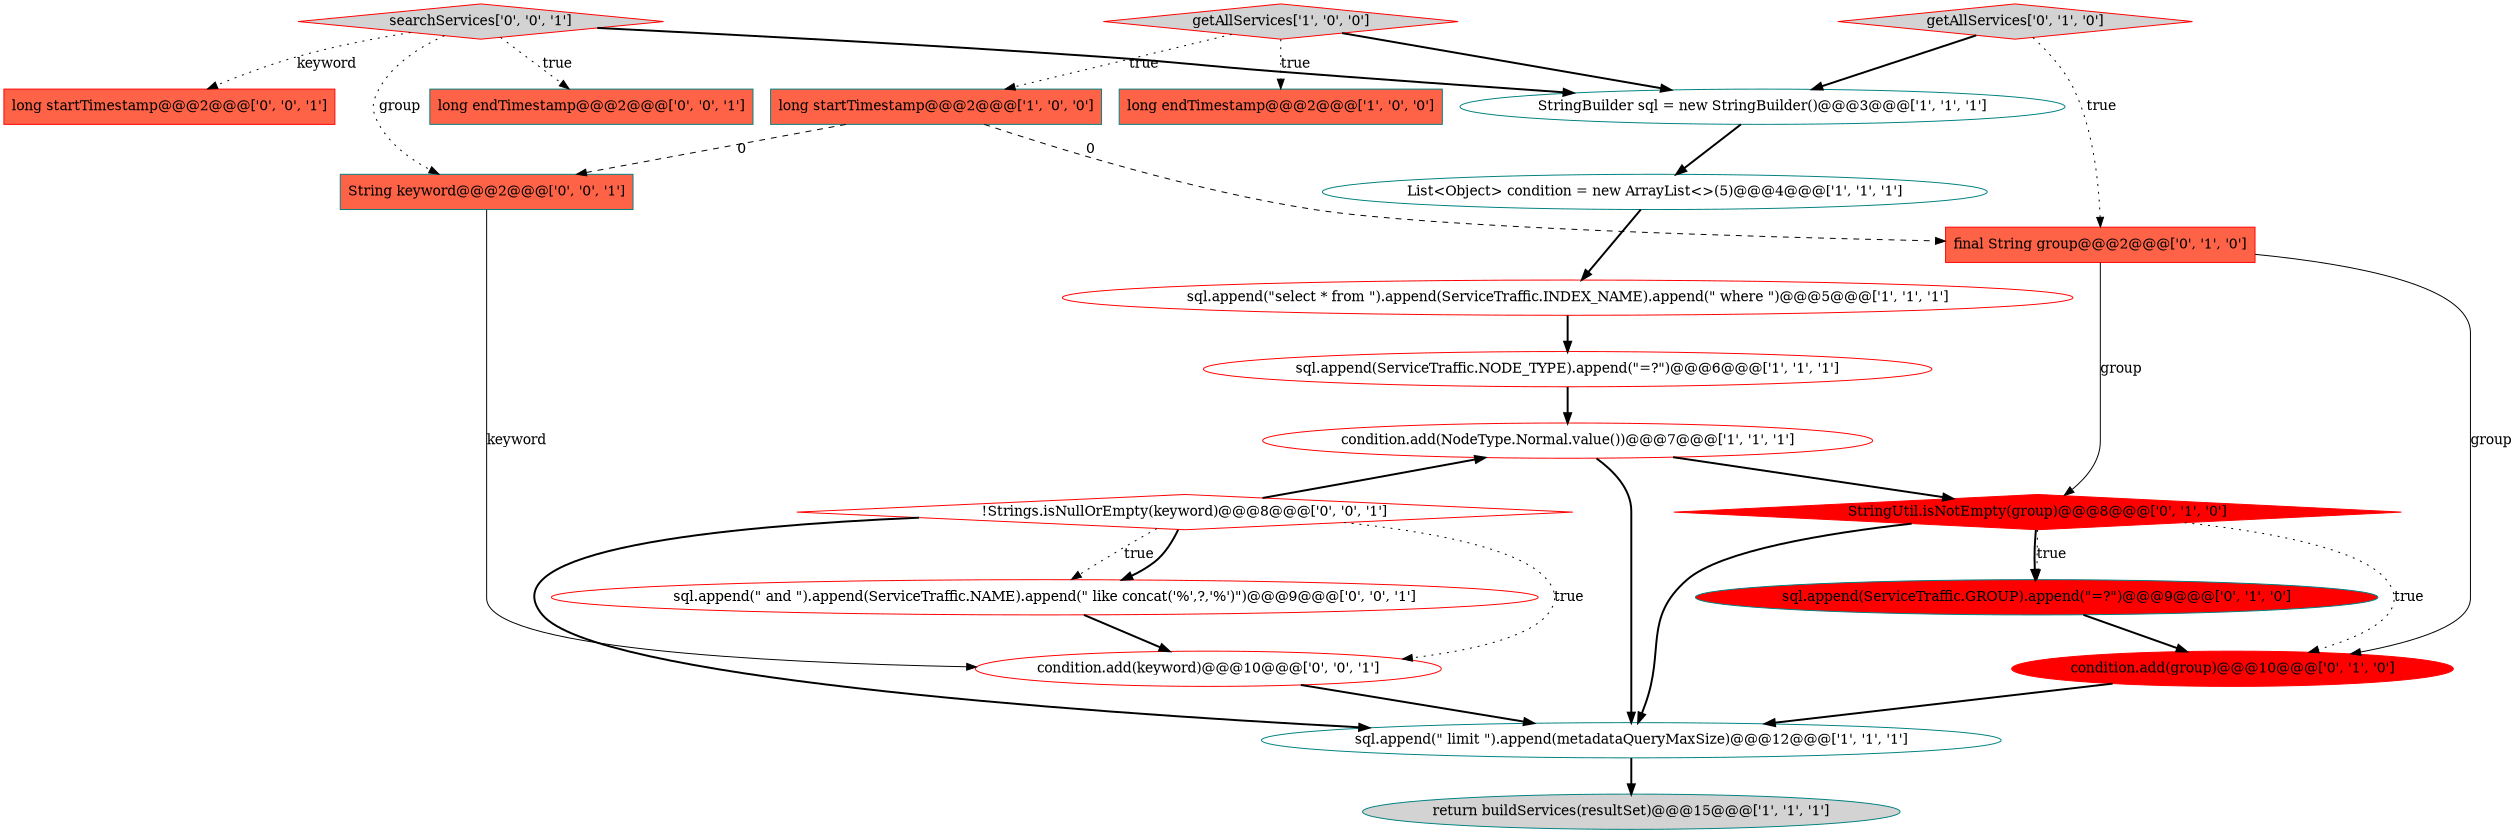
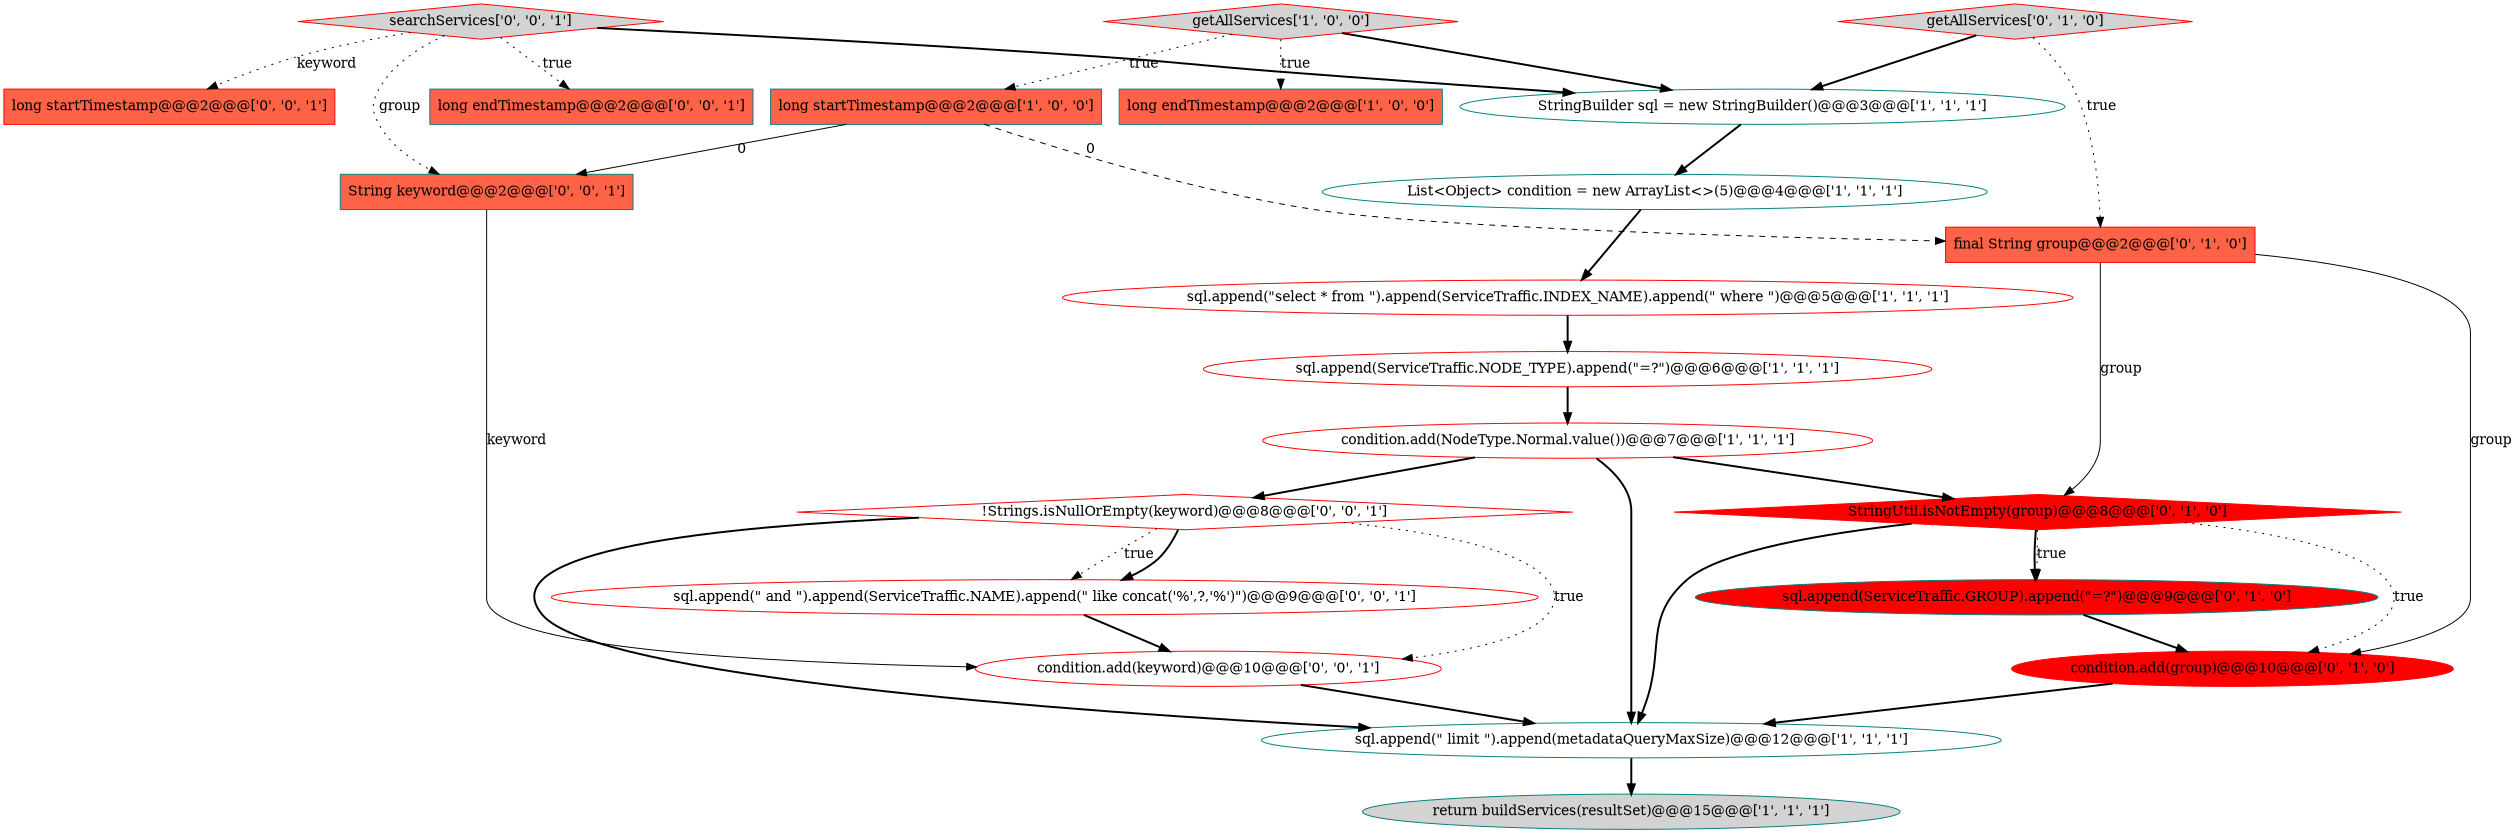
(716, 148) -> (716, 148)
(1369, 479) -> (1369, 476)
